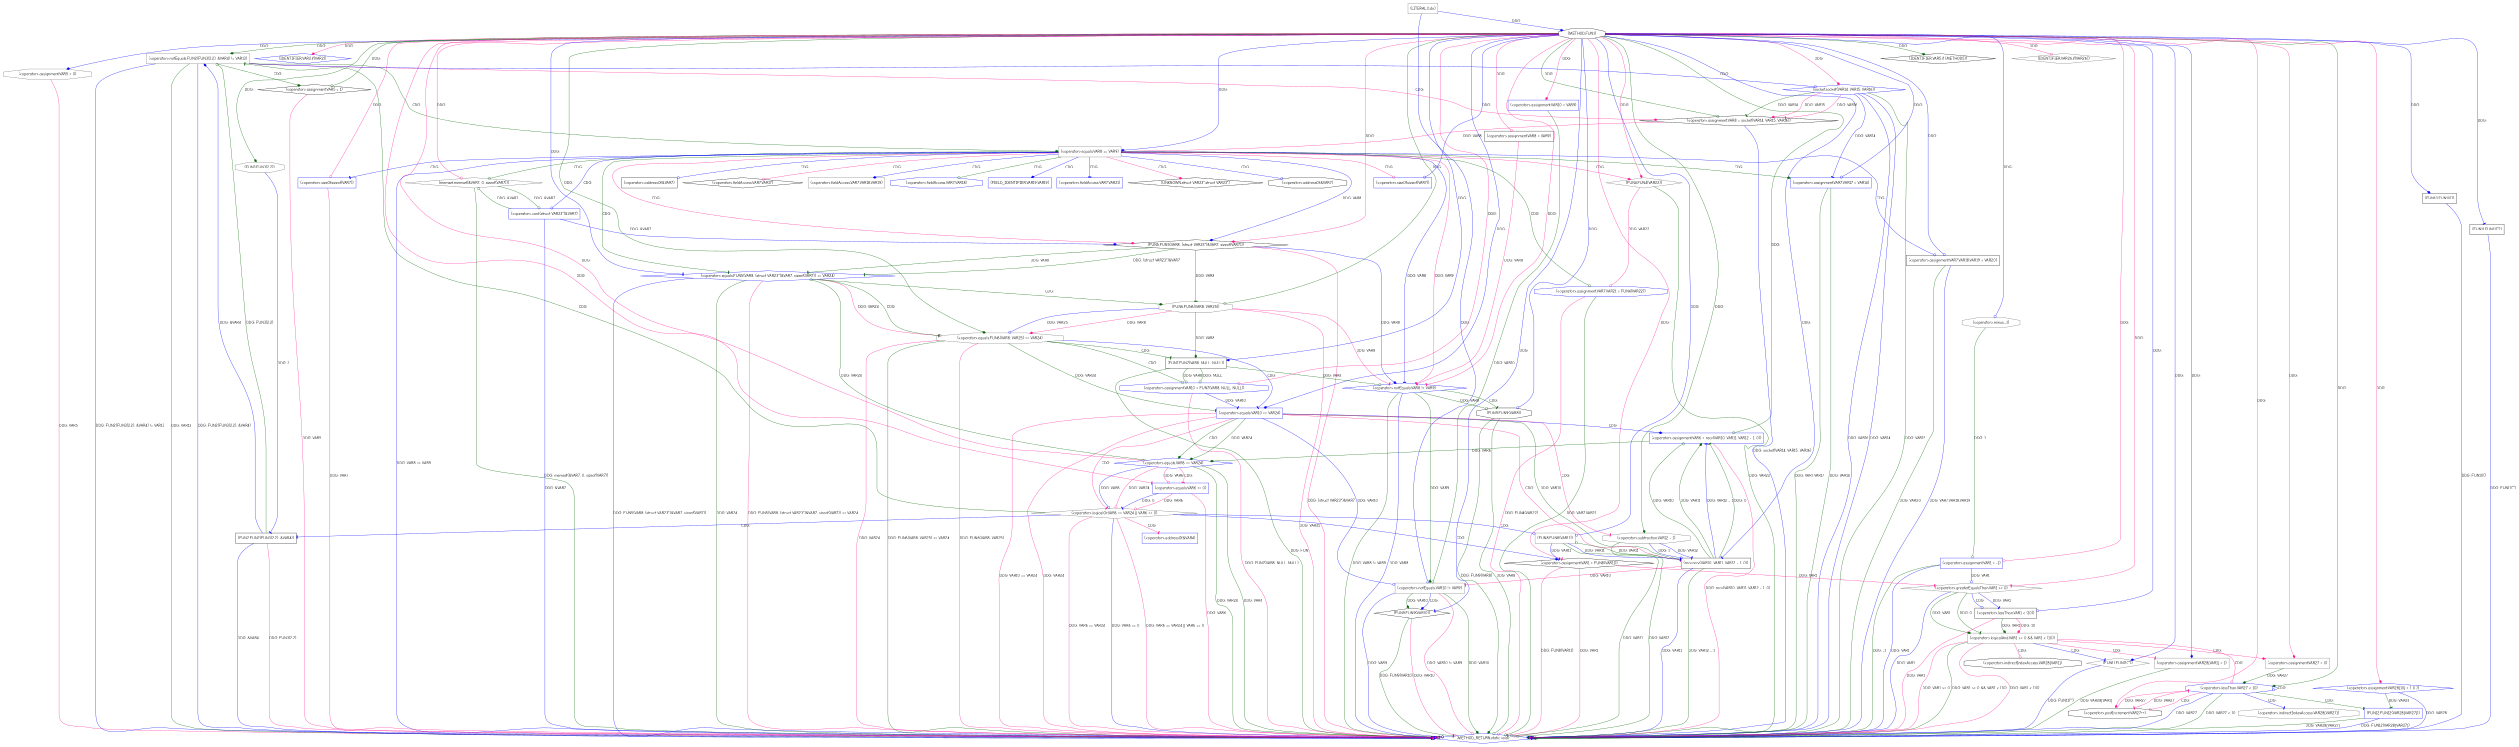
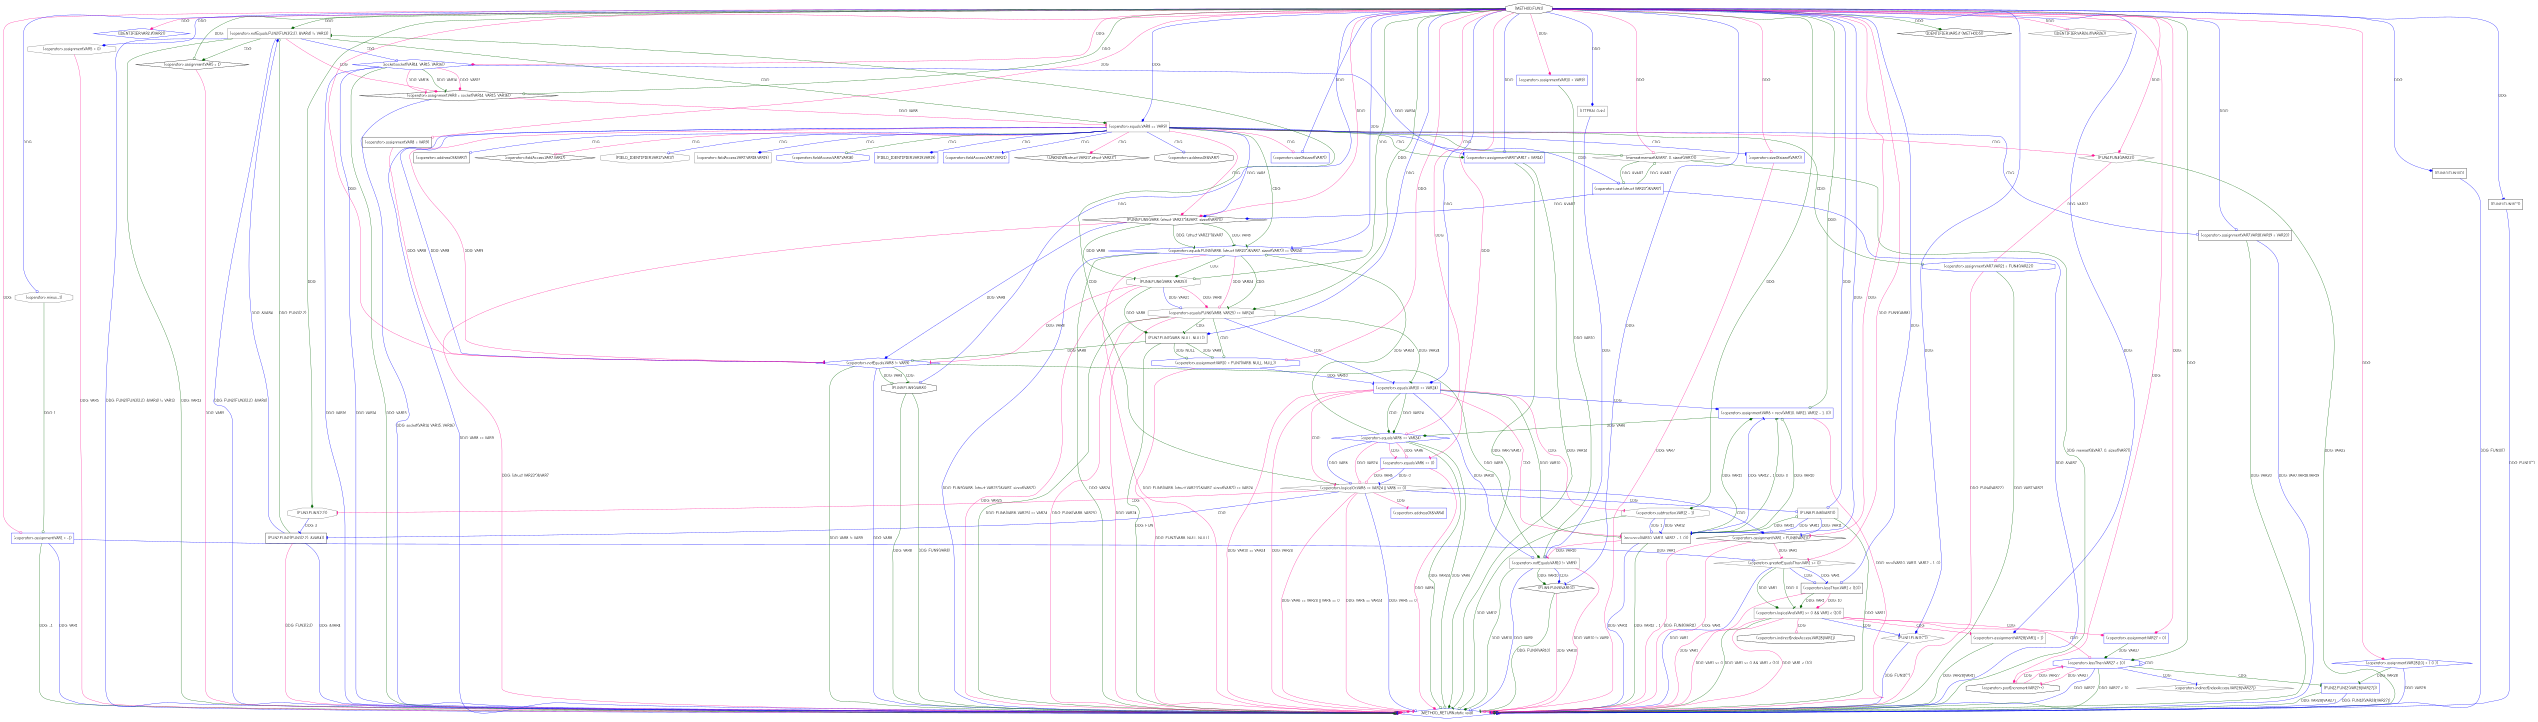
(1499, 21) -> (1592, 42)
none -> (645, 158)
(2140, 338) -> (1894, 313)
none -> (853, 506)
(2298, 663) -> (2136, 638)
(2299, 713) -> (2215, 688)
